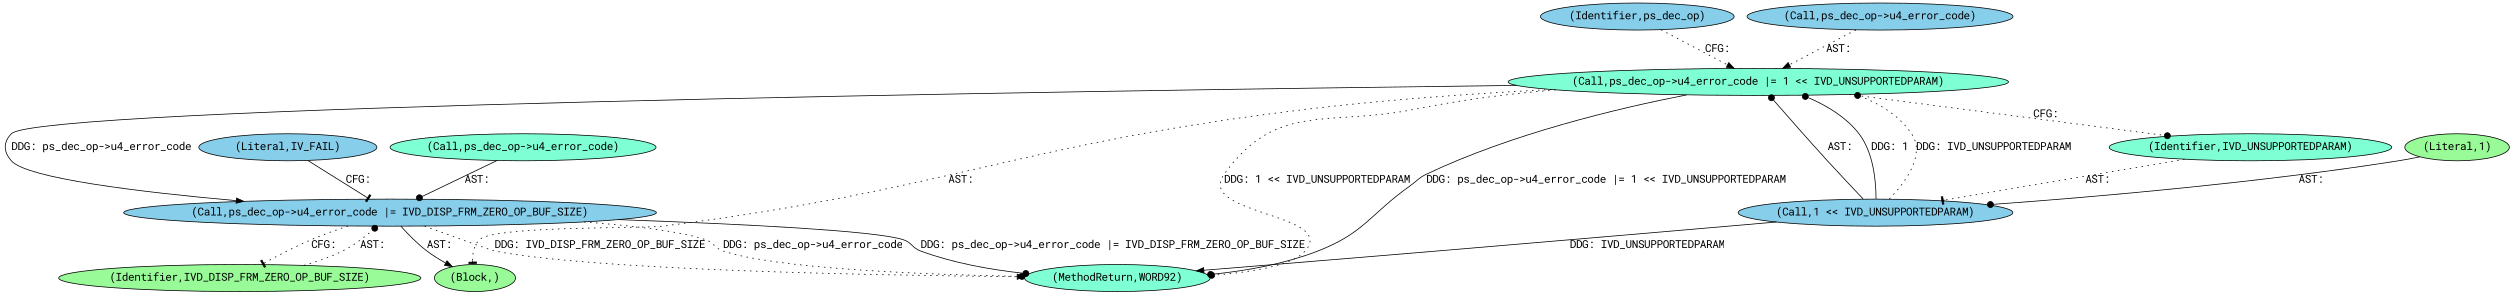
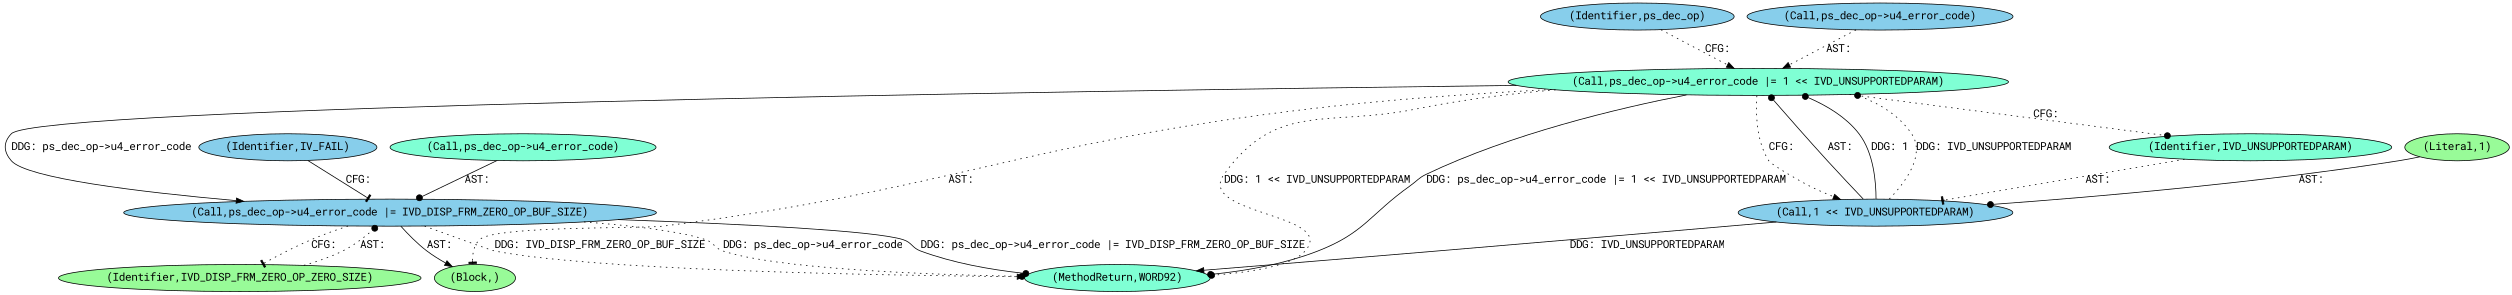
(288, 147) -> (288, 147)
none -> (1771, 163)
(240, 278) -> (240, 278)
